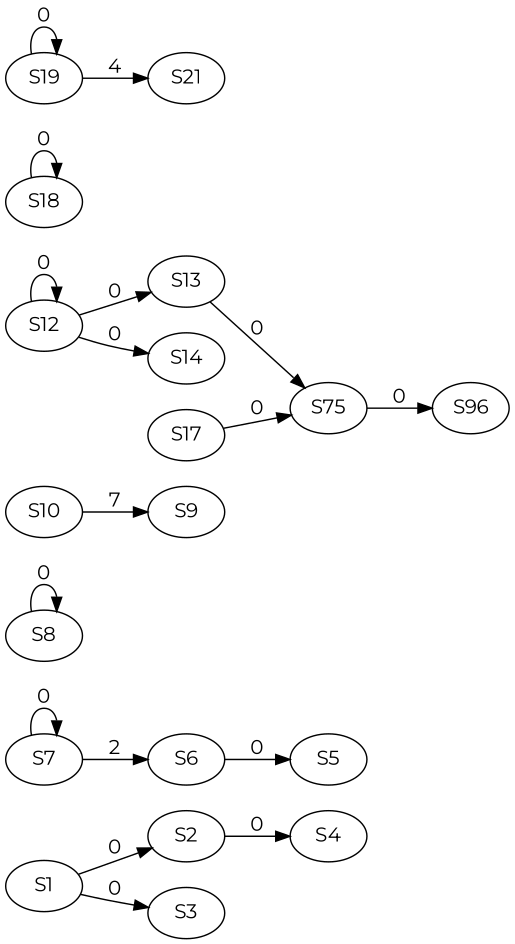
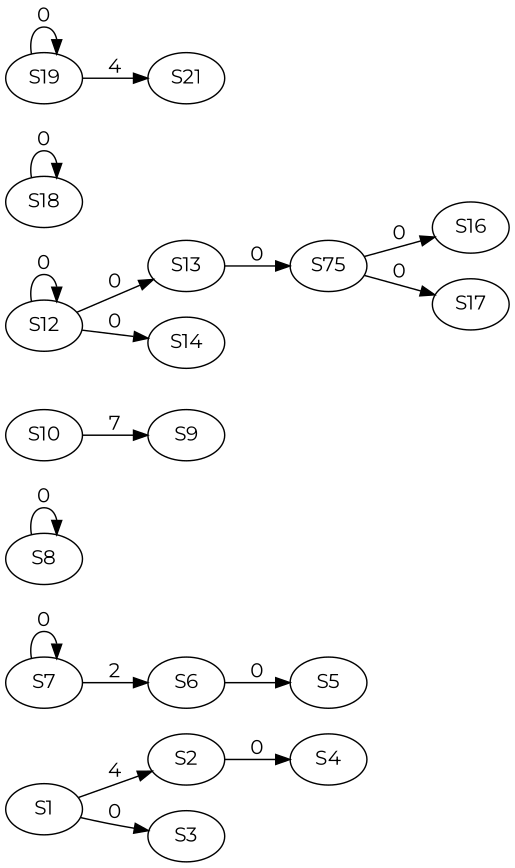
(471, 408) -> (471, 228)
(250, 423) -> (393, 283)
(115, 848) -> (115, 772)
